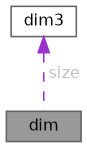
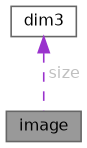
(44, 126) -> (44, 126)
